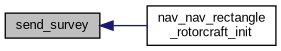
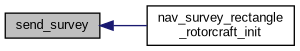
(212, 26) -> (221, 26)
